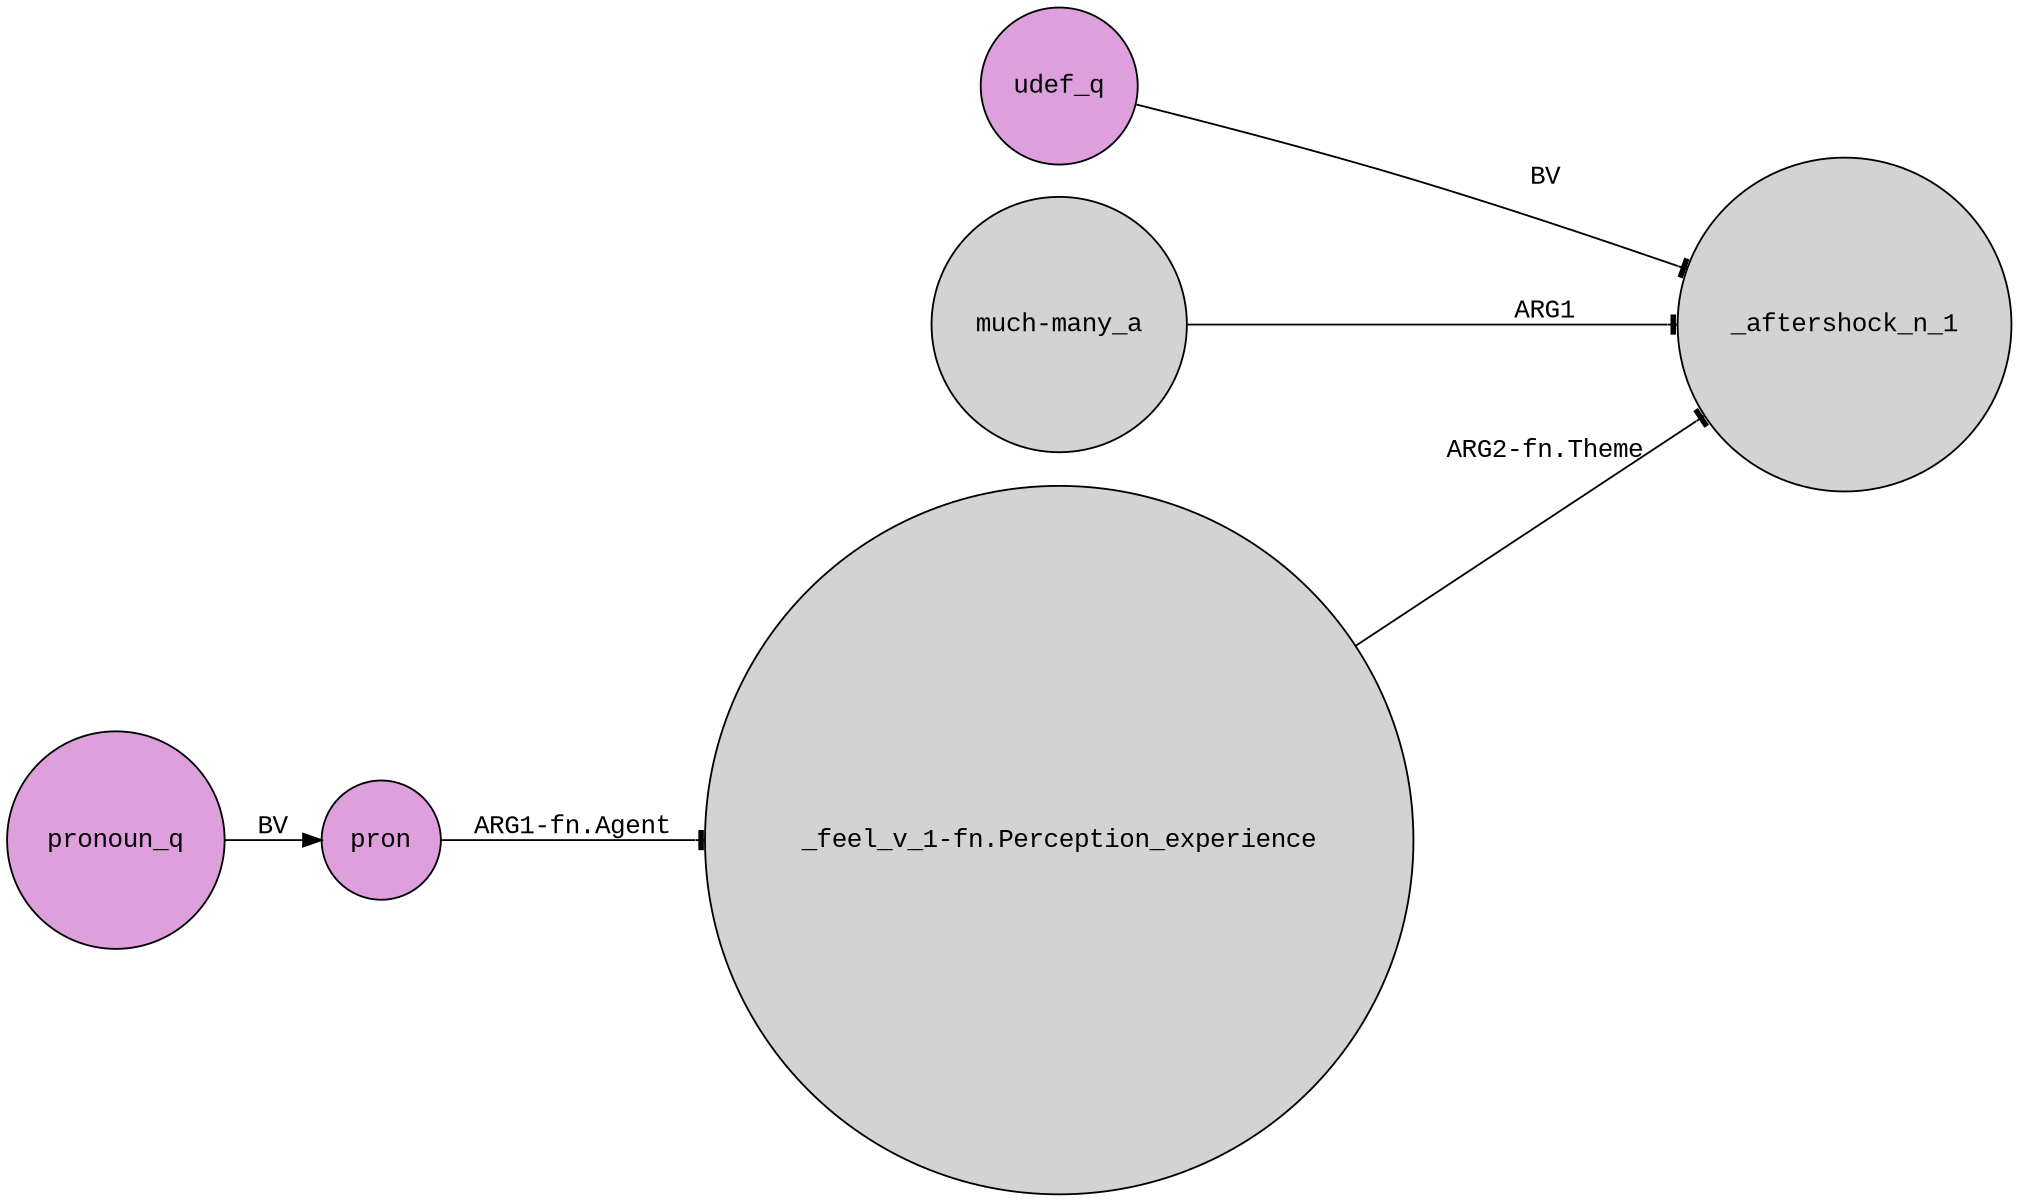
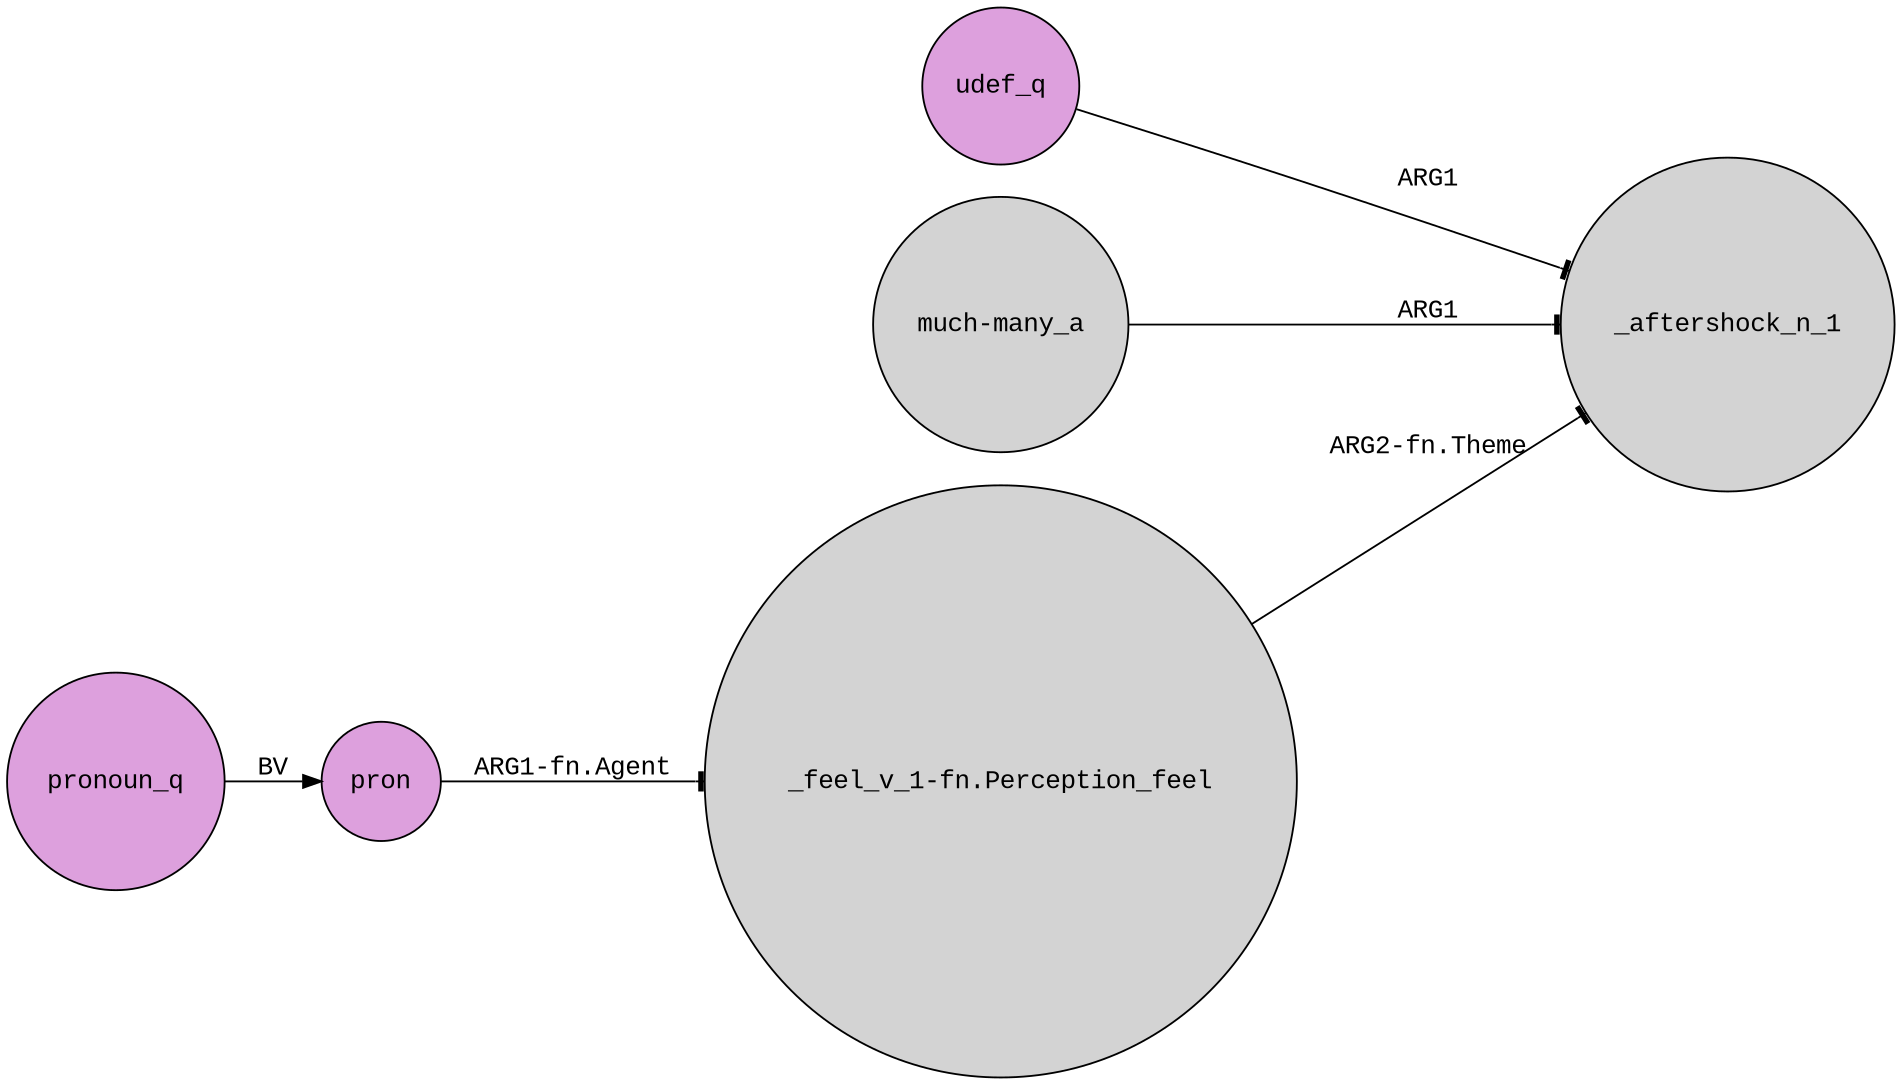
(1545, 177) -> (1429, 179)
(1059, 840) -> (1001, 781)
